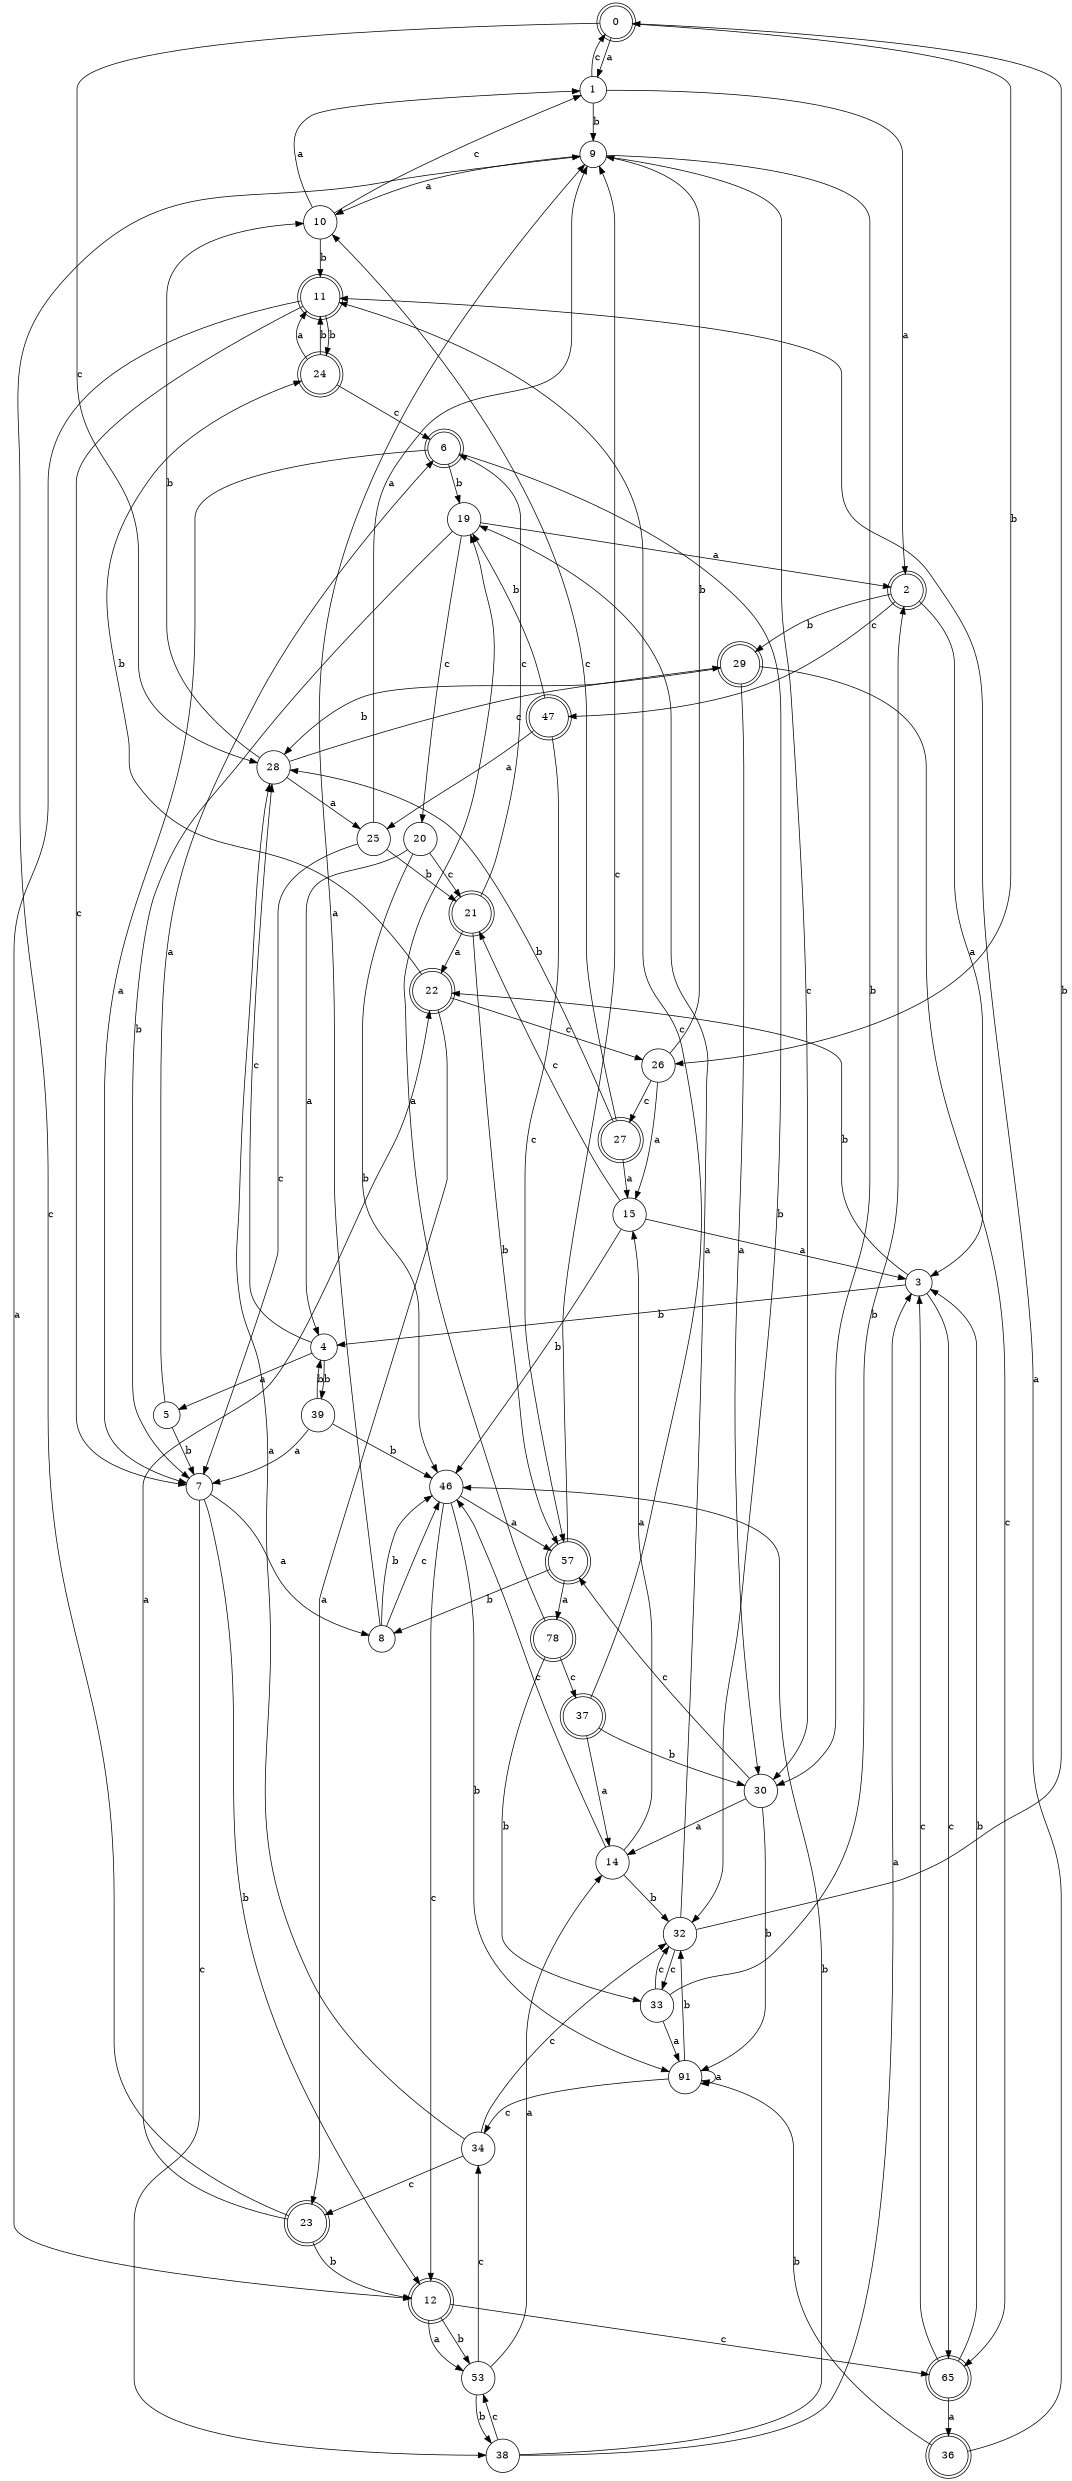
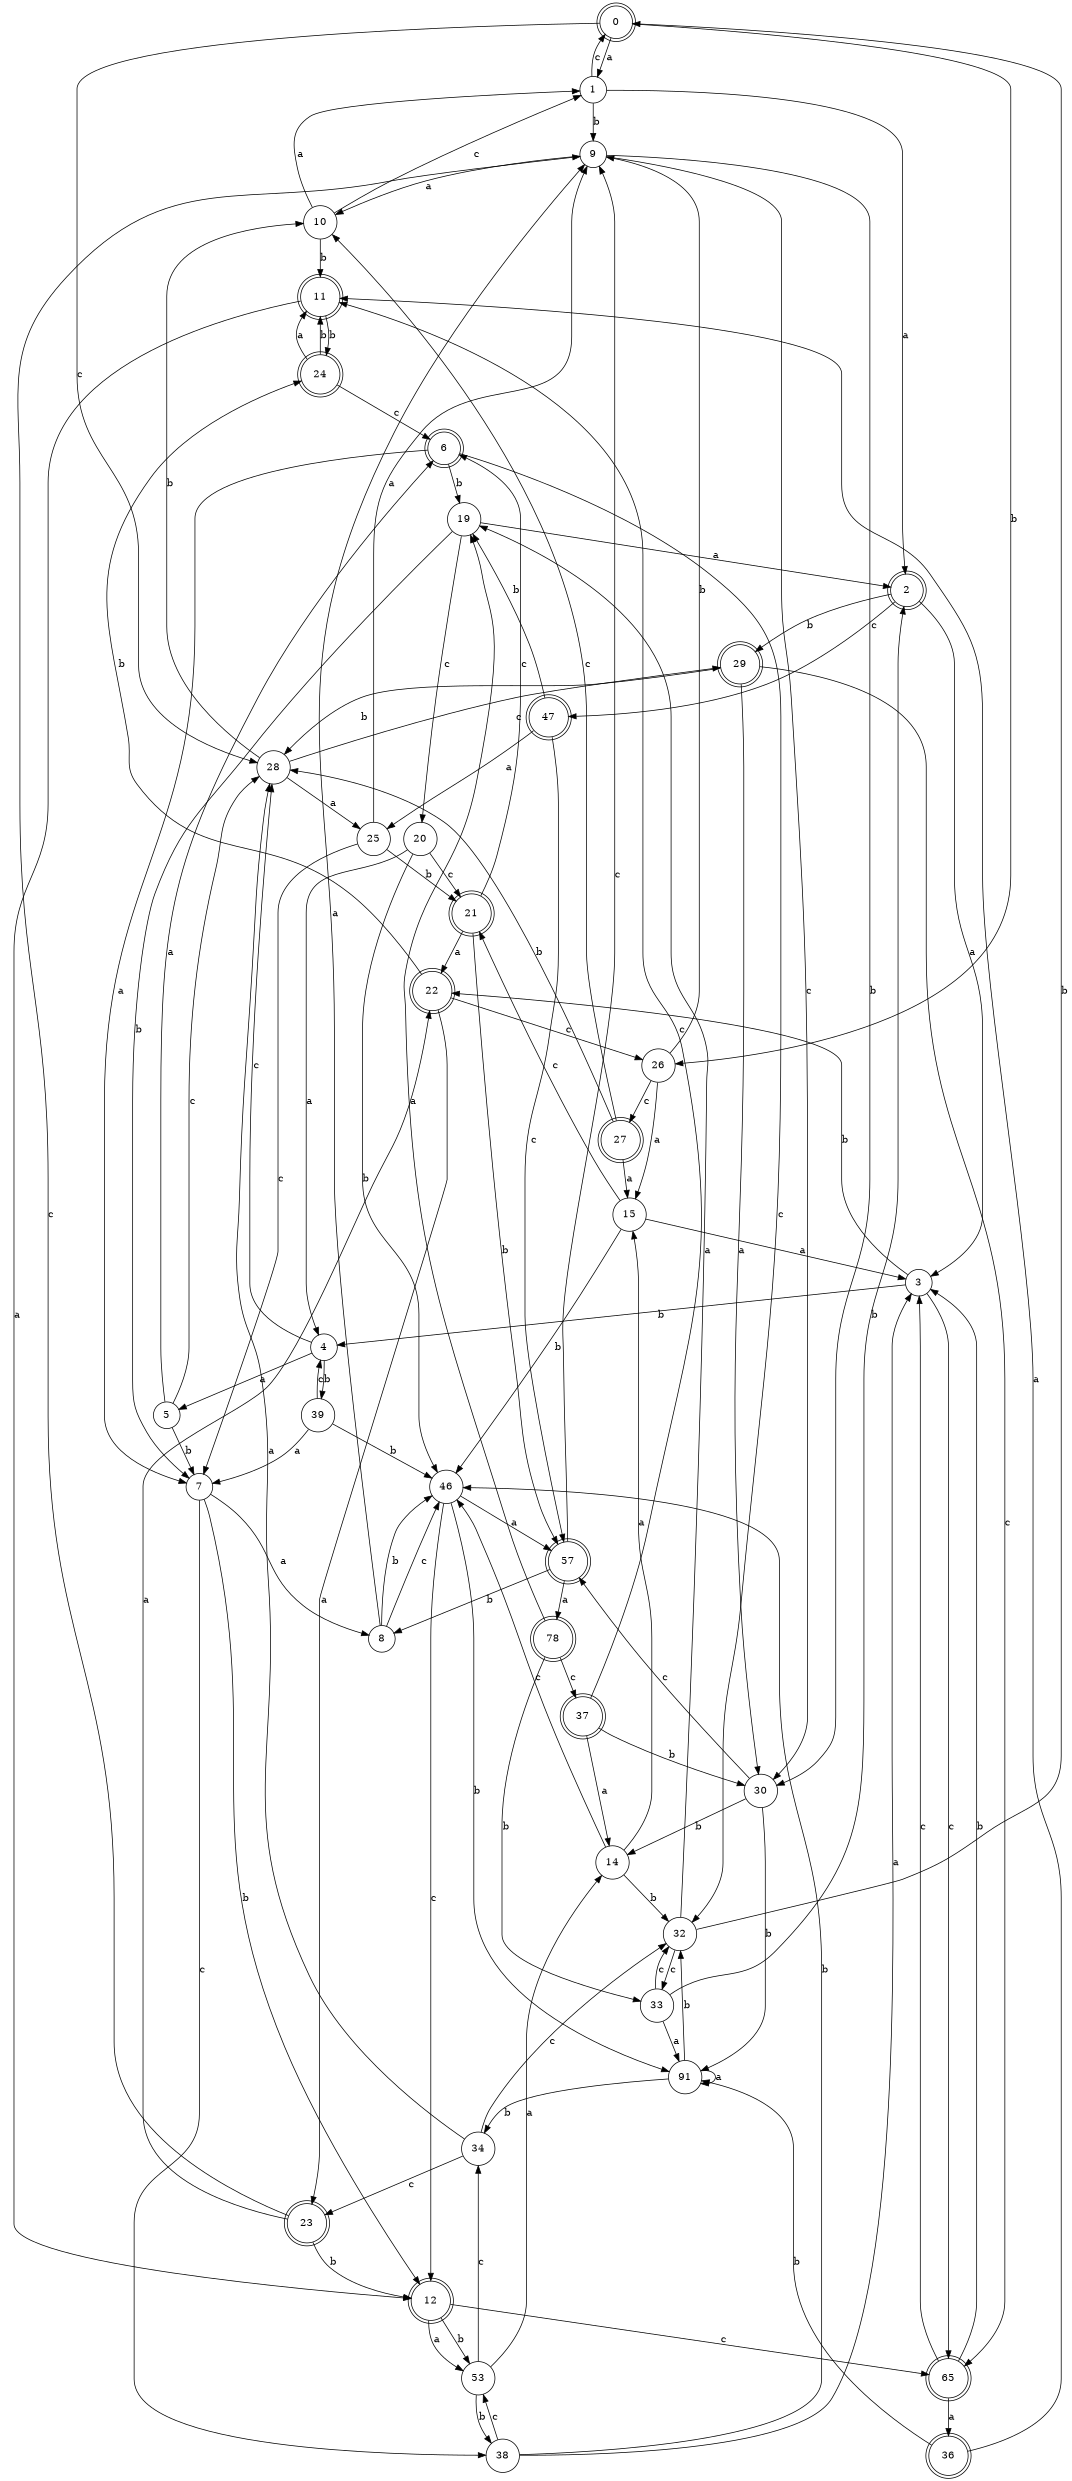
(76, 869) -> none
none -> (189, 1087)
(781, 1215) -> (781, 1215)
(321, 1380) -> (321, 1380)
(699, 1827) -> (699, 1827)
(508, 2113) -> (508, 2113)
